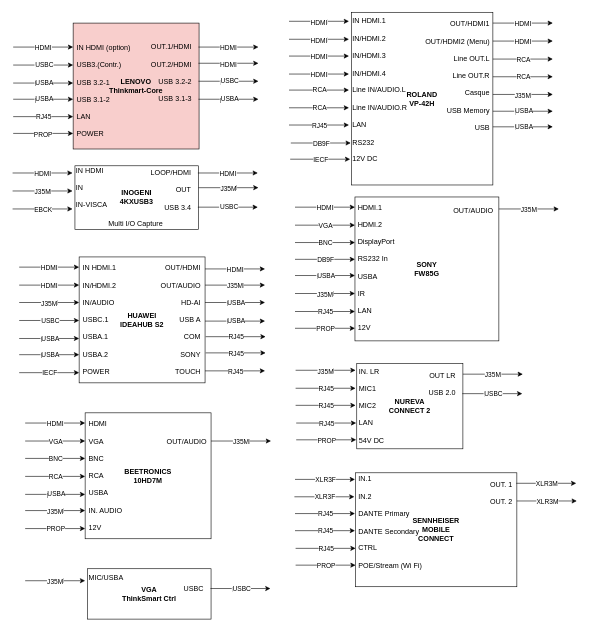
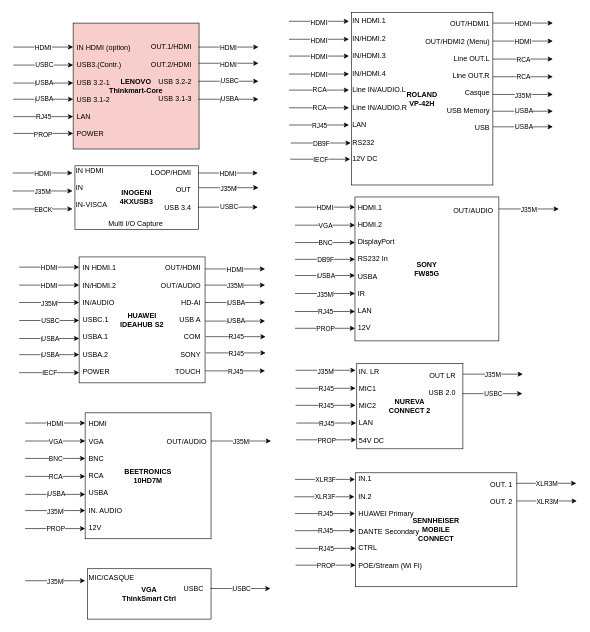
(391, 527) -> (391, 527)
(105, 578) -> (109, 578)
